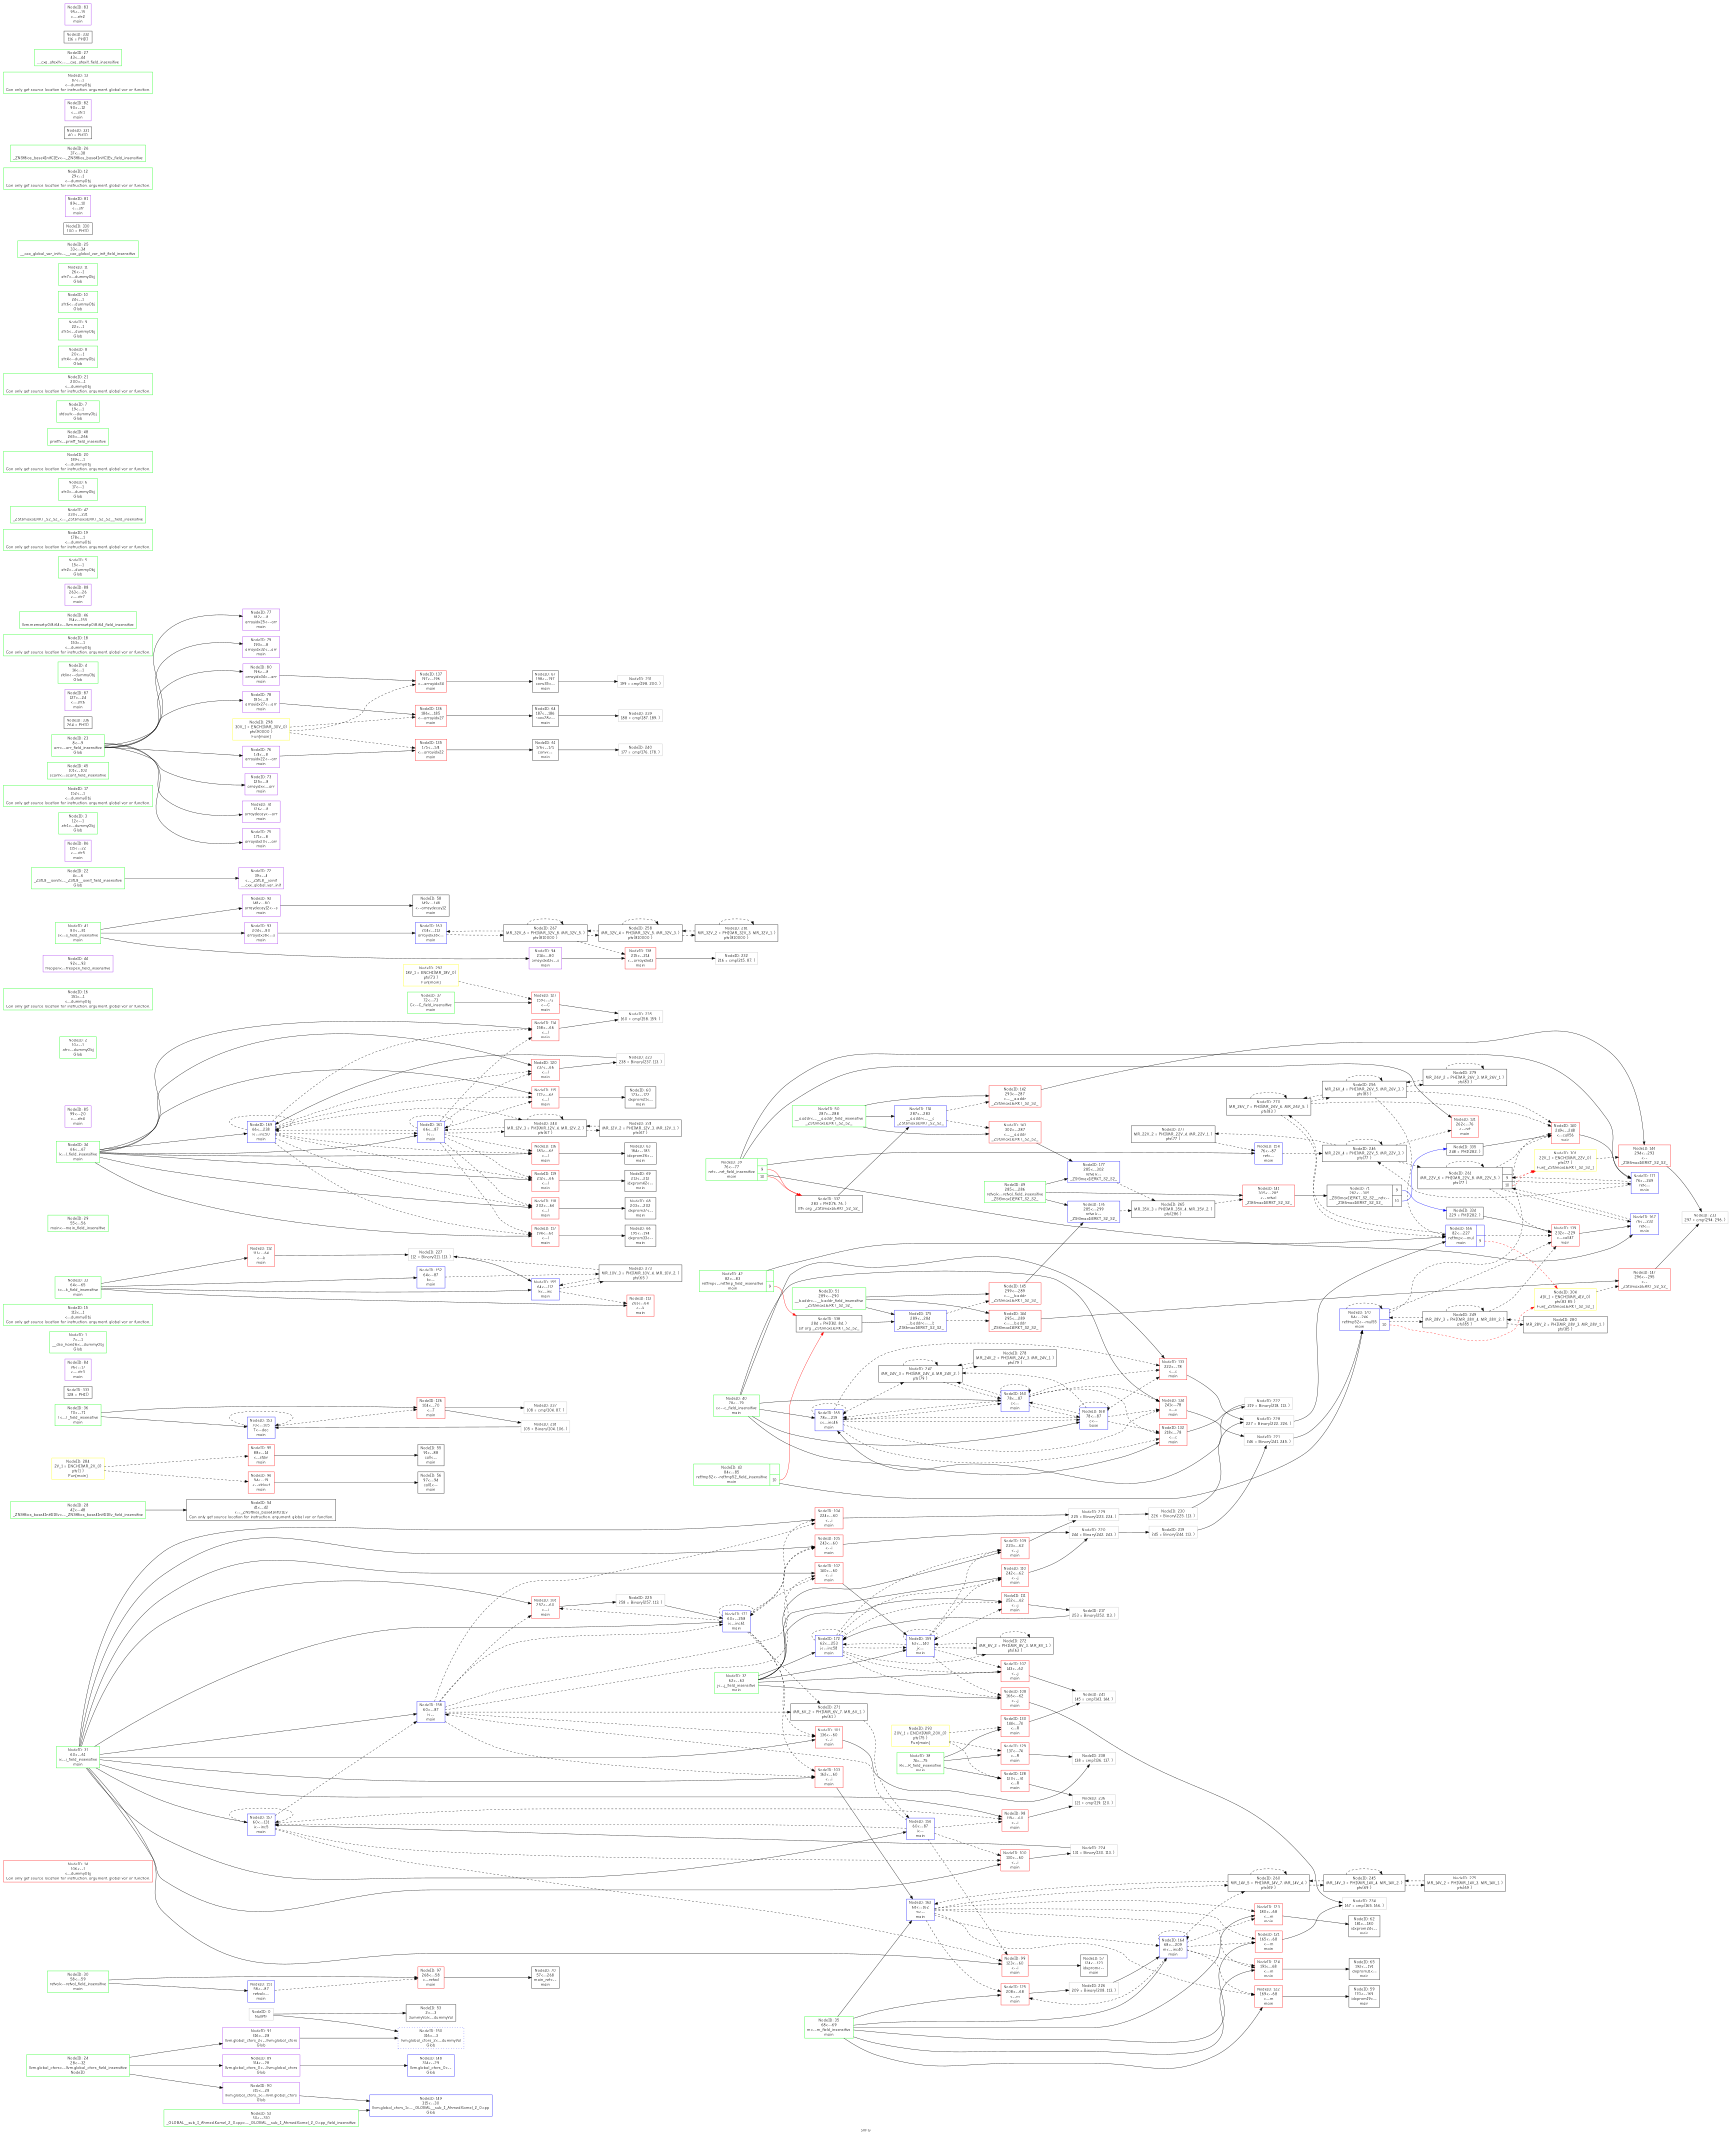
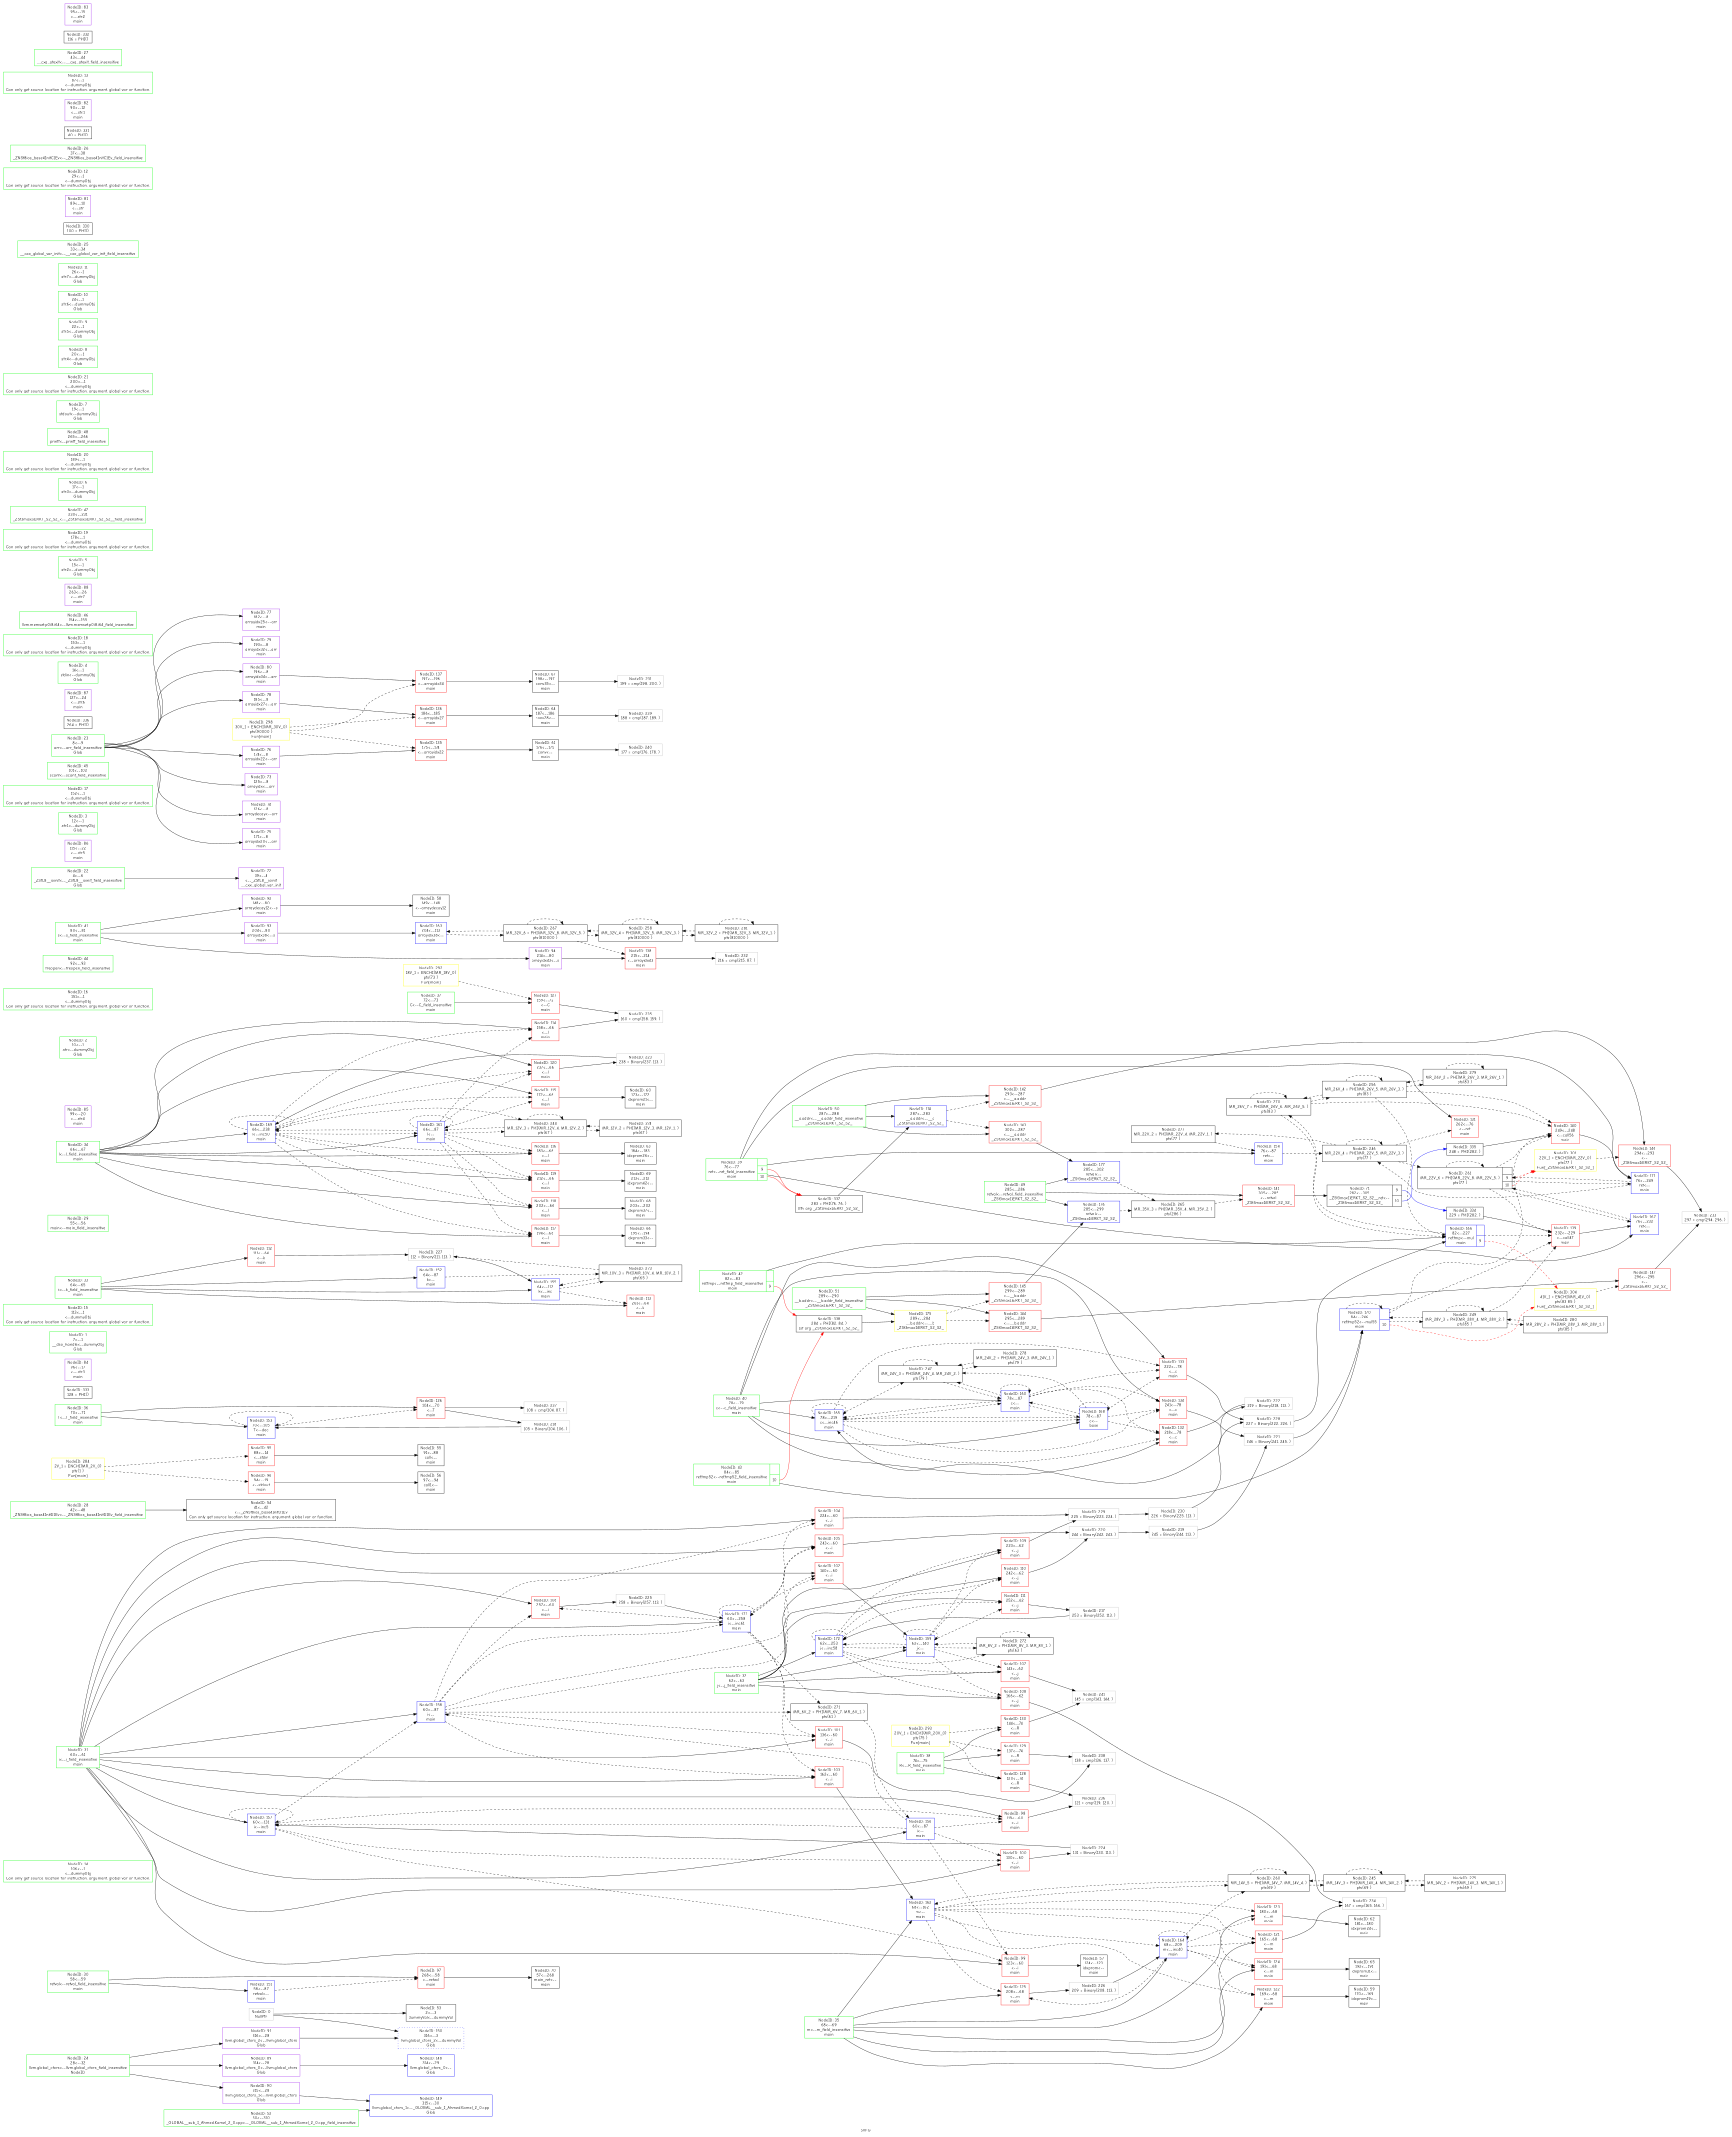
(78, 964) -> (78, 964)
(920, 1321) -> (920, 1321)
(78, 1871) -> (78, 1871)
